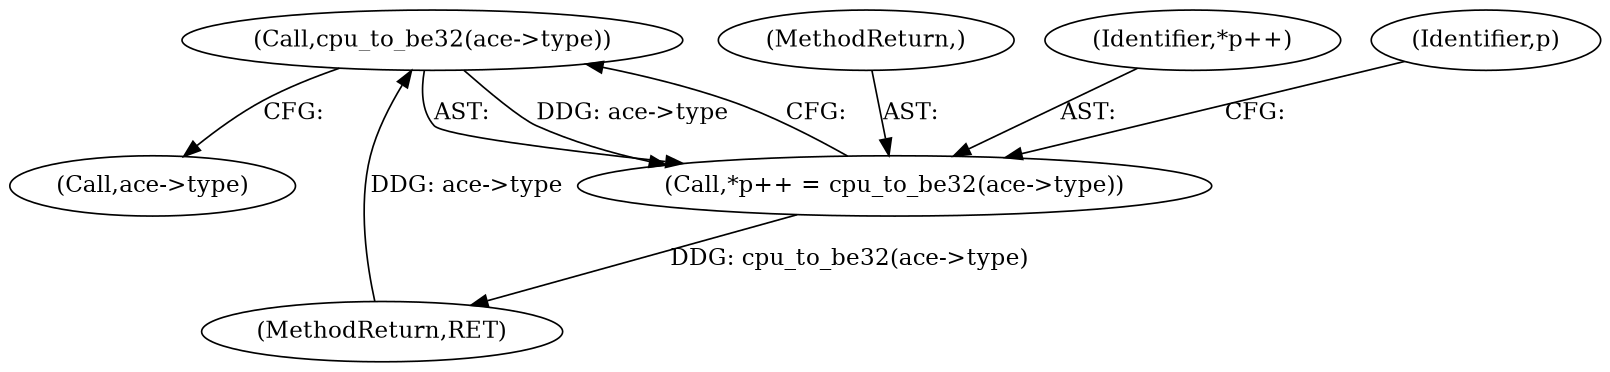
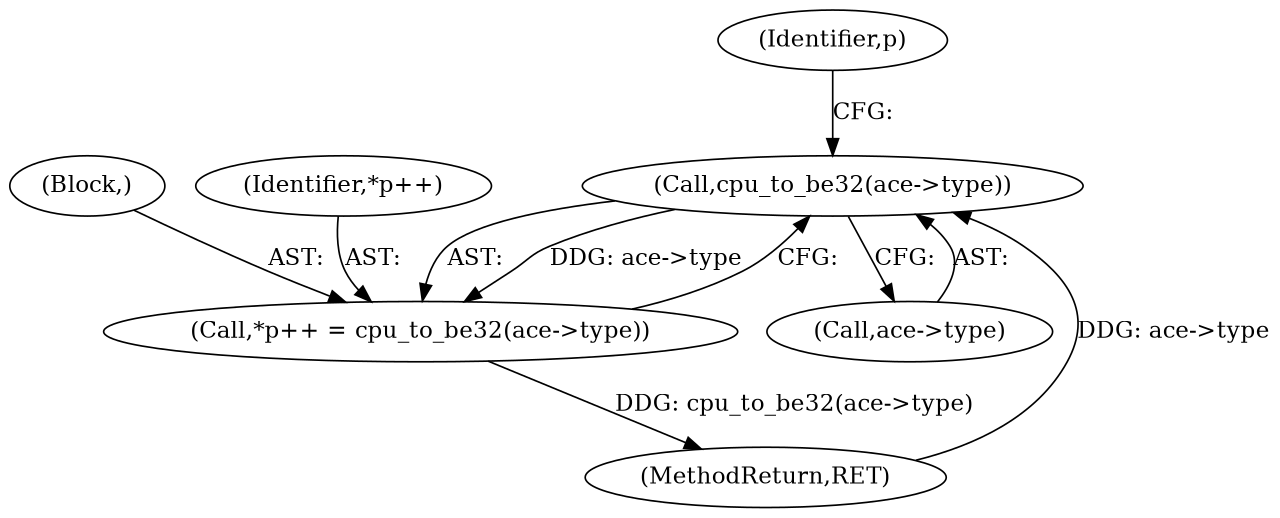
(866, 40) -> (87, 186)
(1213, 108) -> (833, 105)
none -> (954, 261)
